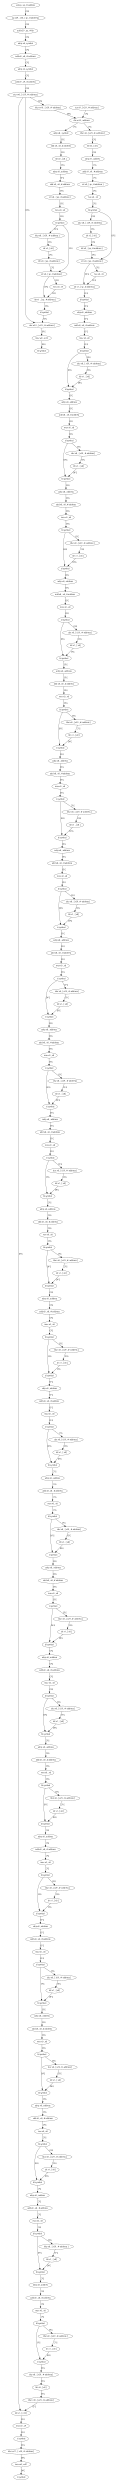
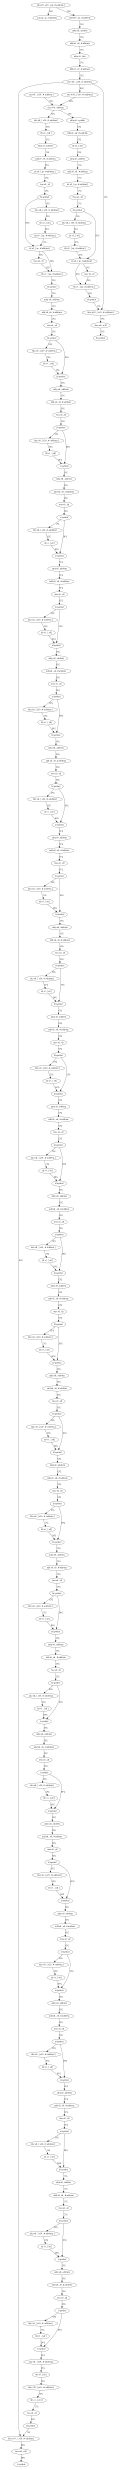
(25, 11) -> (49, 11)
(25, 31) -> (80, 18)
(25, 69) -> (80, 56)
(19, 1253) -> (19, 1241)
